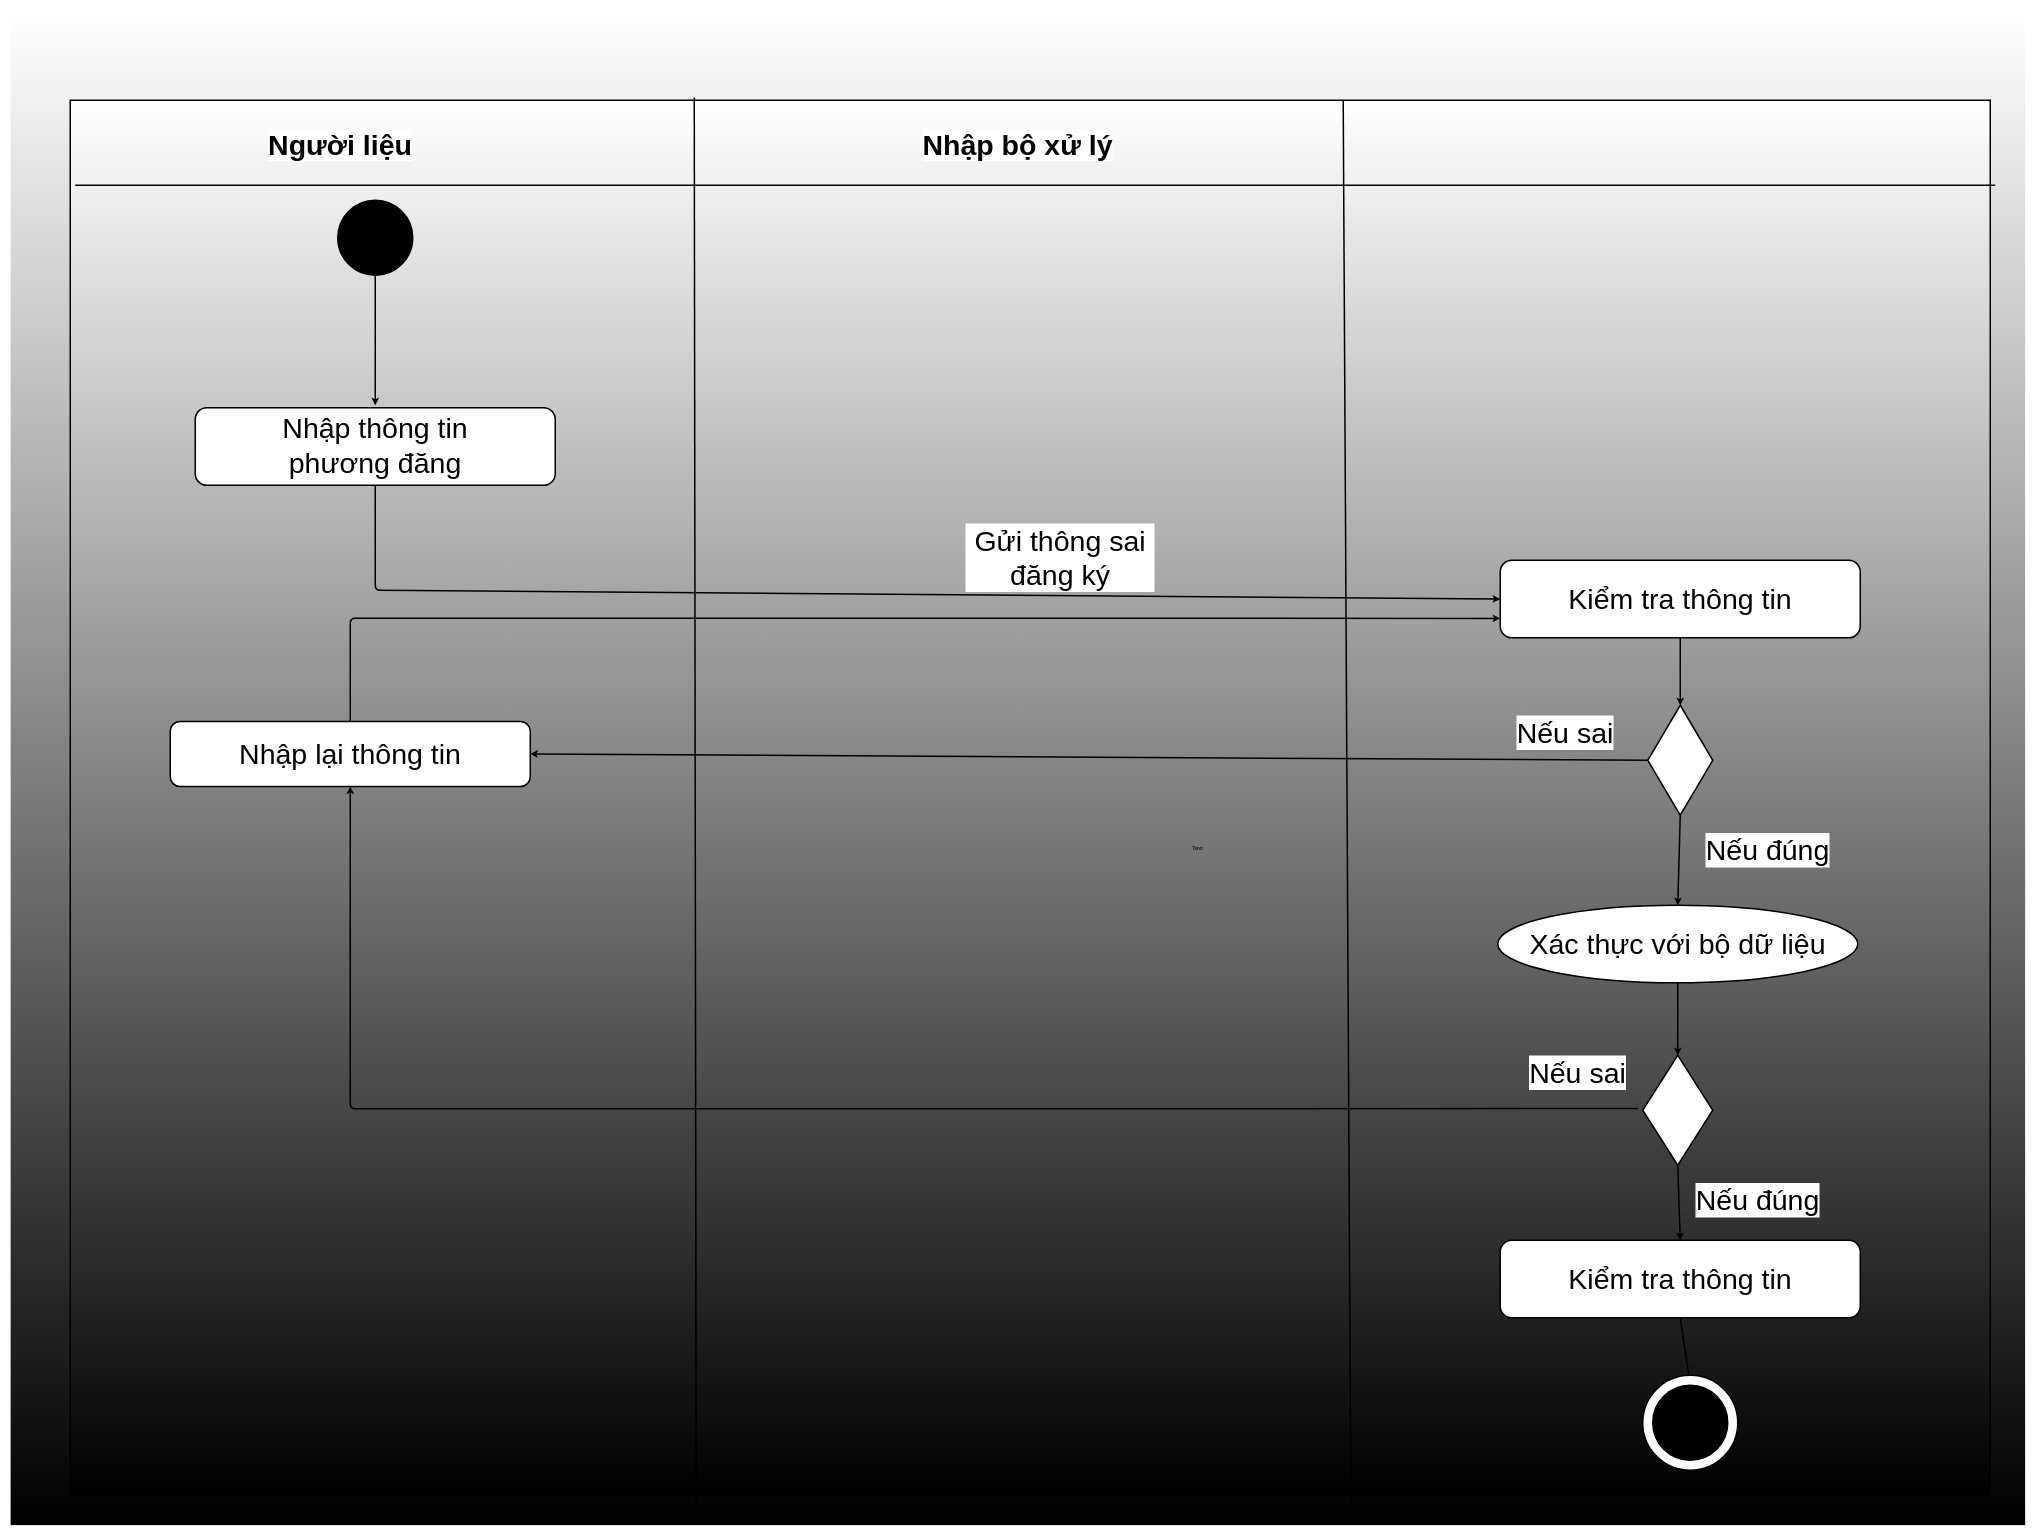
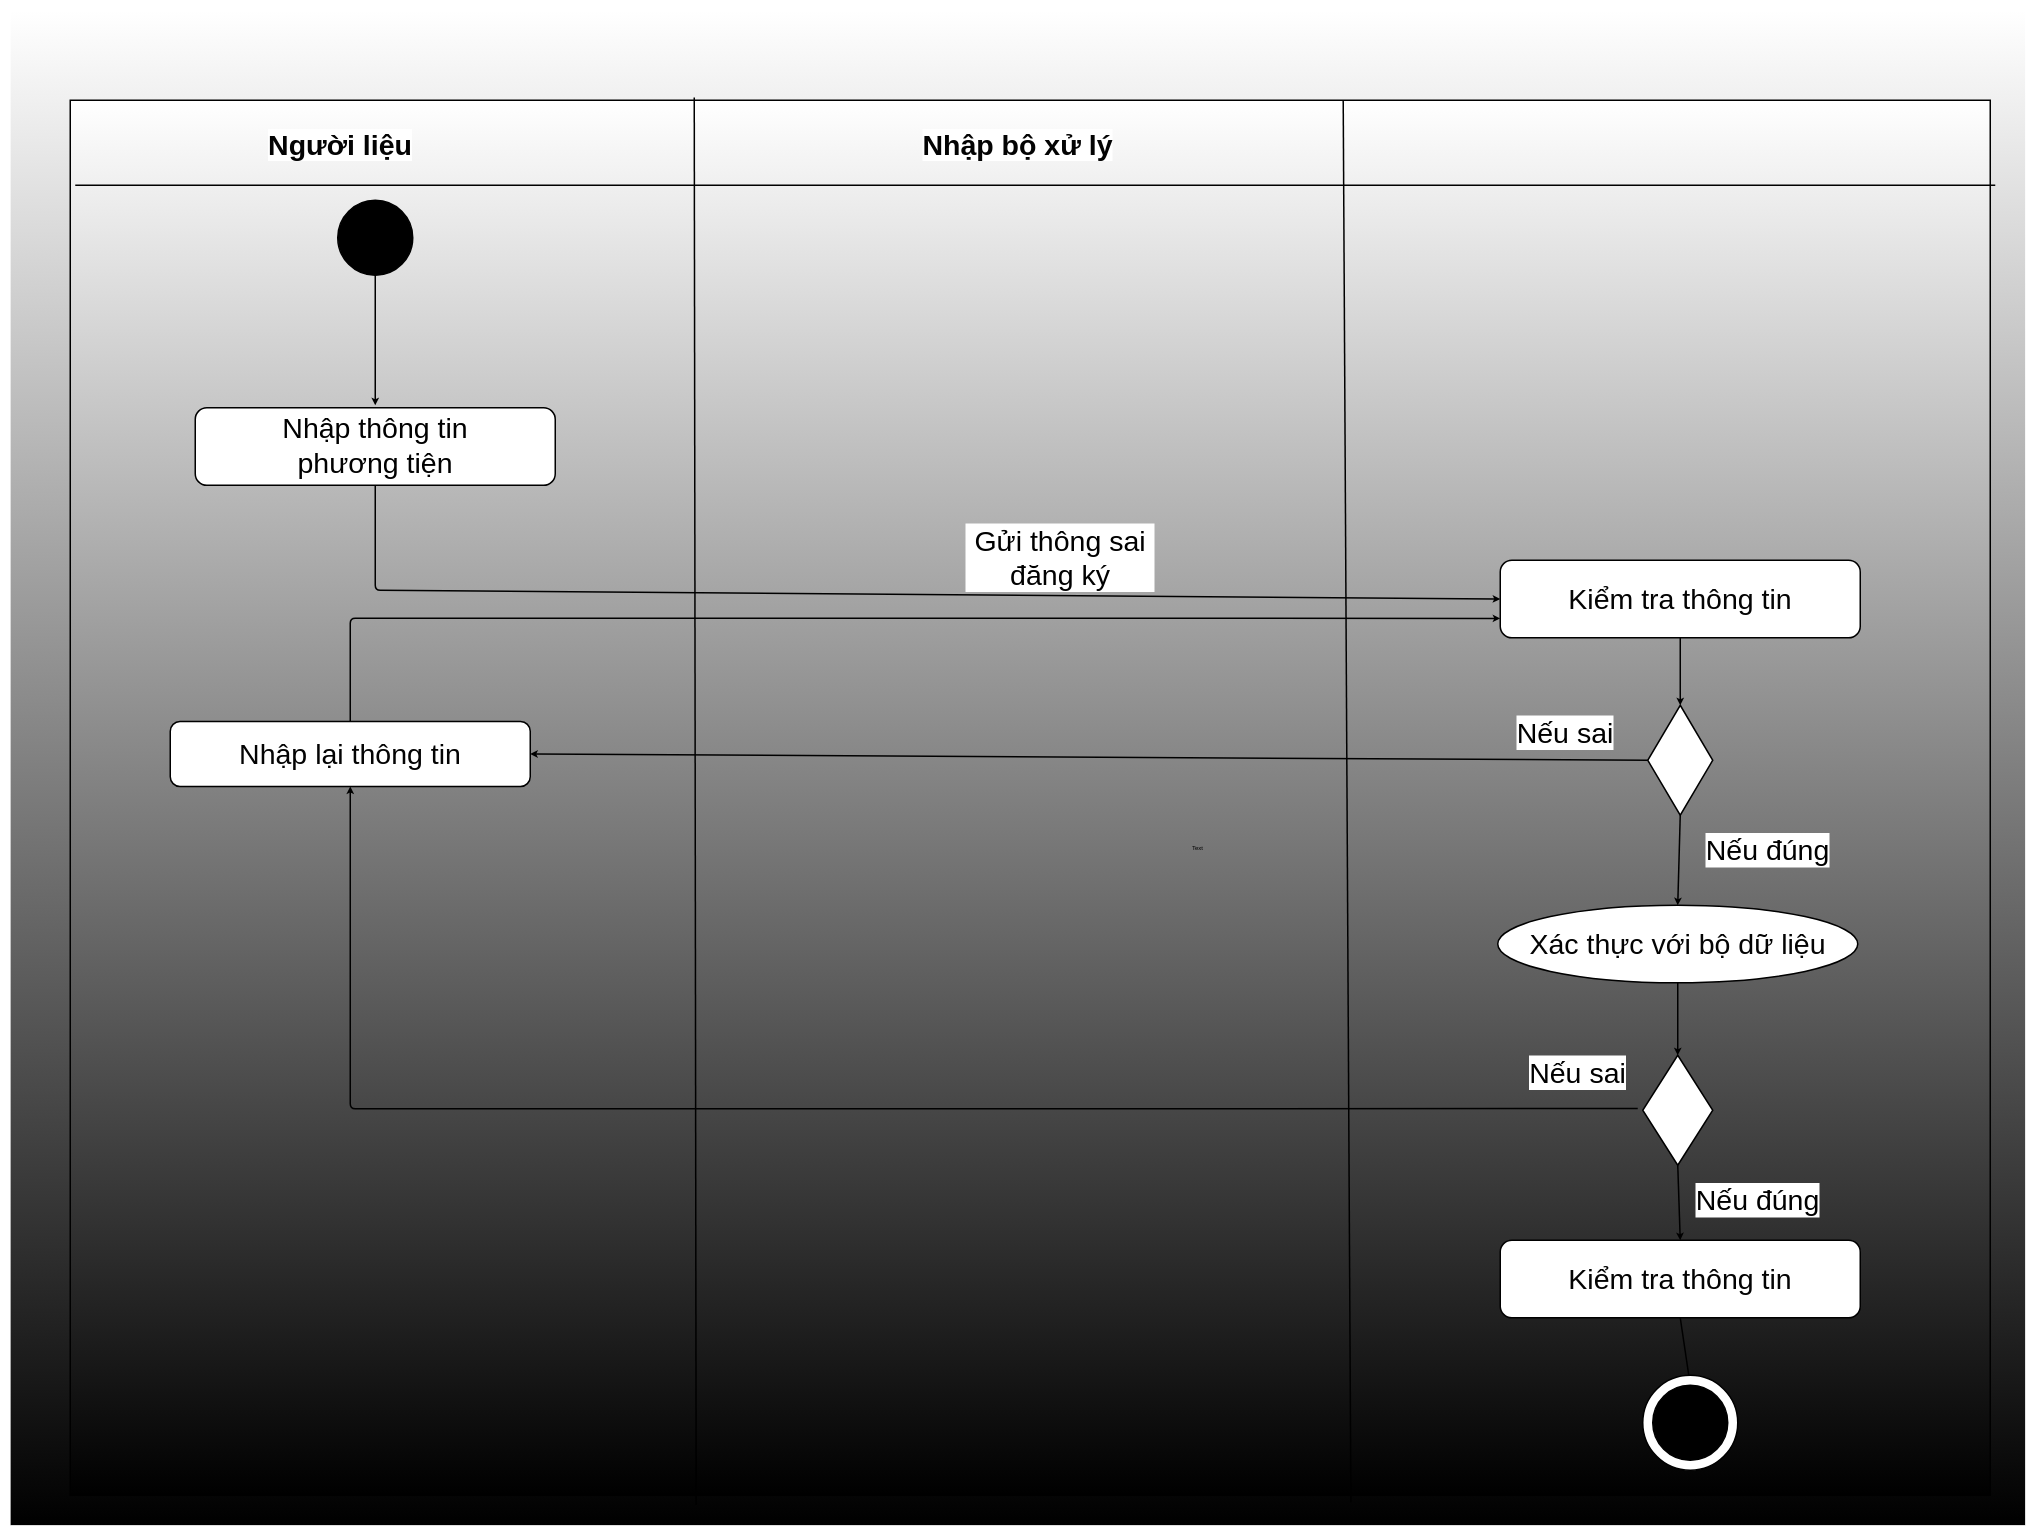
(375, 445) -> (375, 445)
